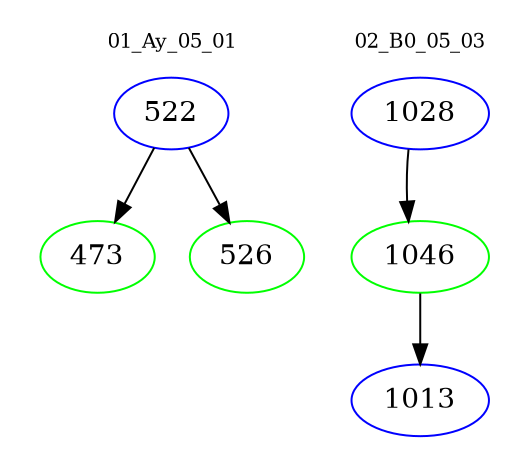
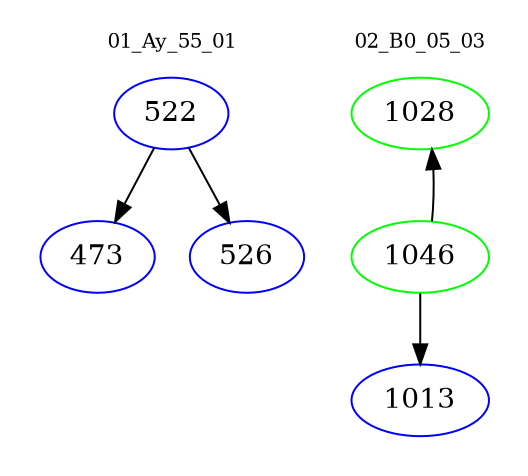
(172, 43) -> (172, 43)
(420, 114) -> (420, 114)
(407, 175) -> (434, 196)
(98, 257) -> (98, 257)
(247, 257) -> (247, 257)
